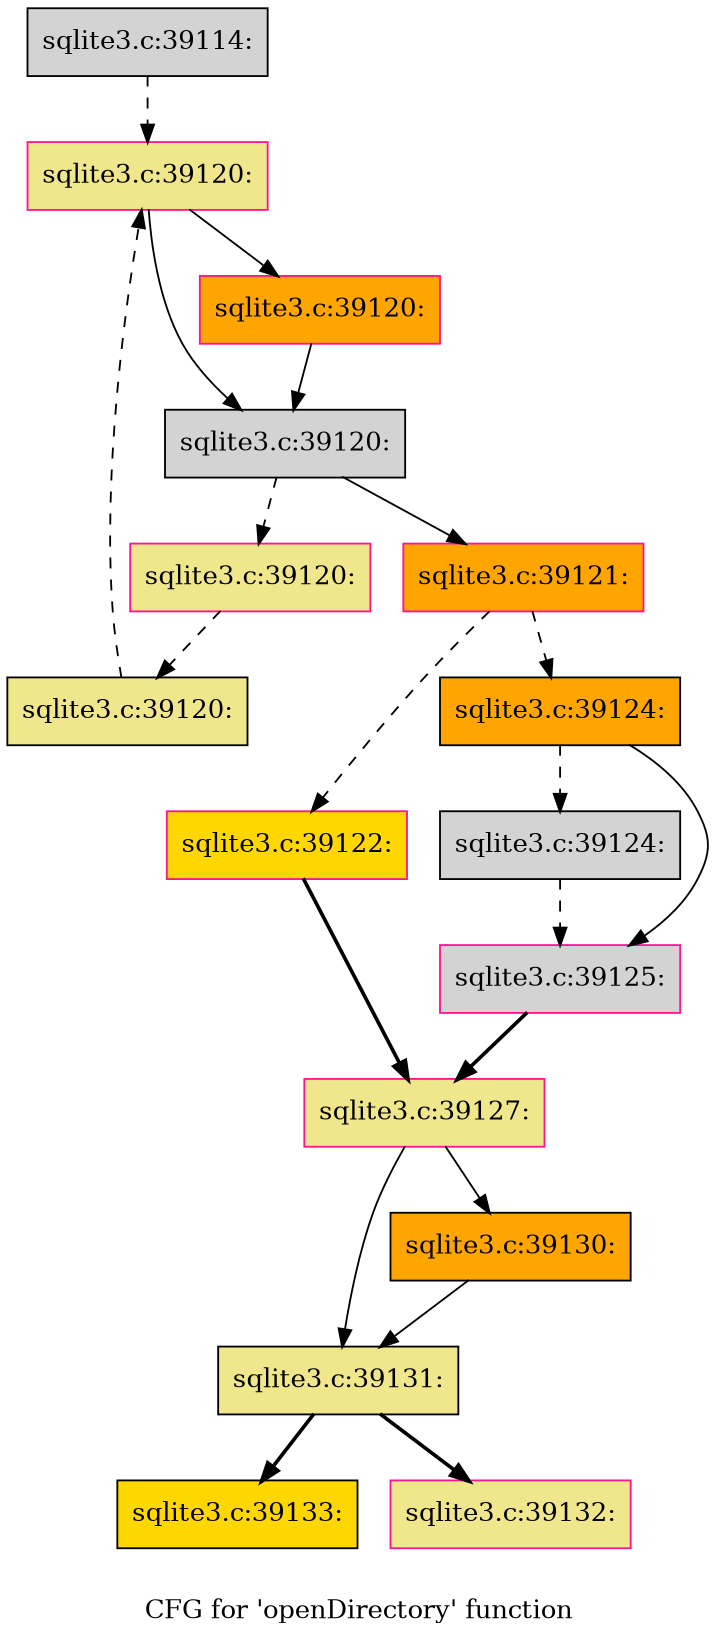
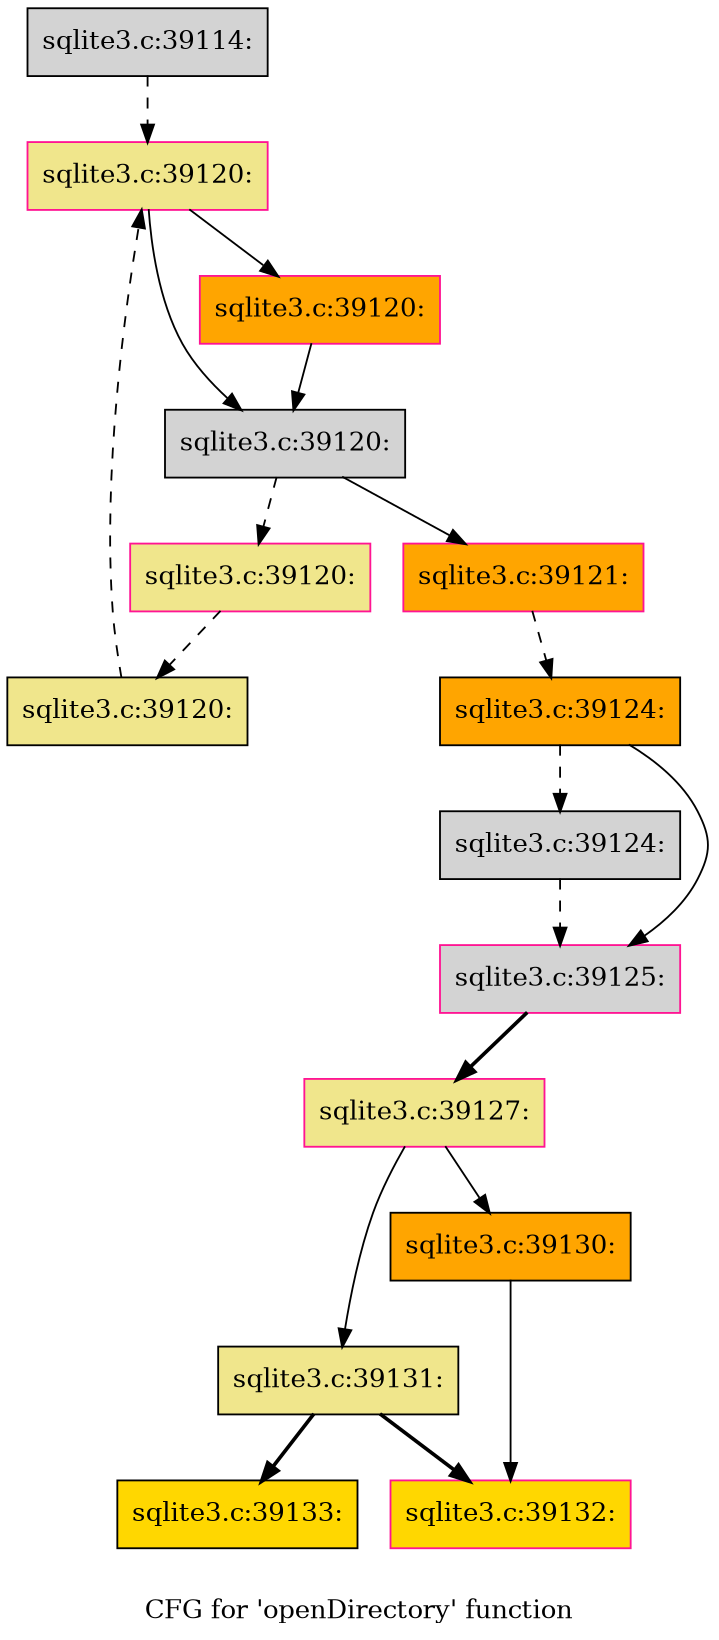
(287, 845) -> none
(432, 1308) -> (511, 1371)
(511, 1514) -> (511, 1514)
